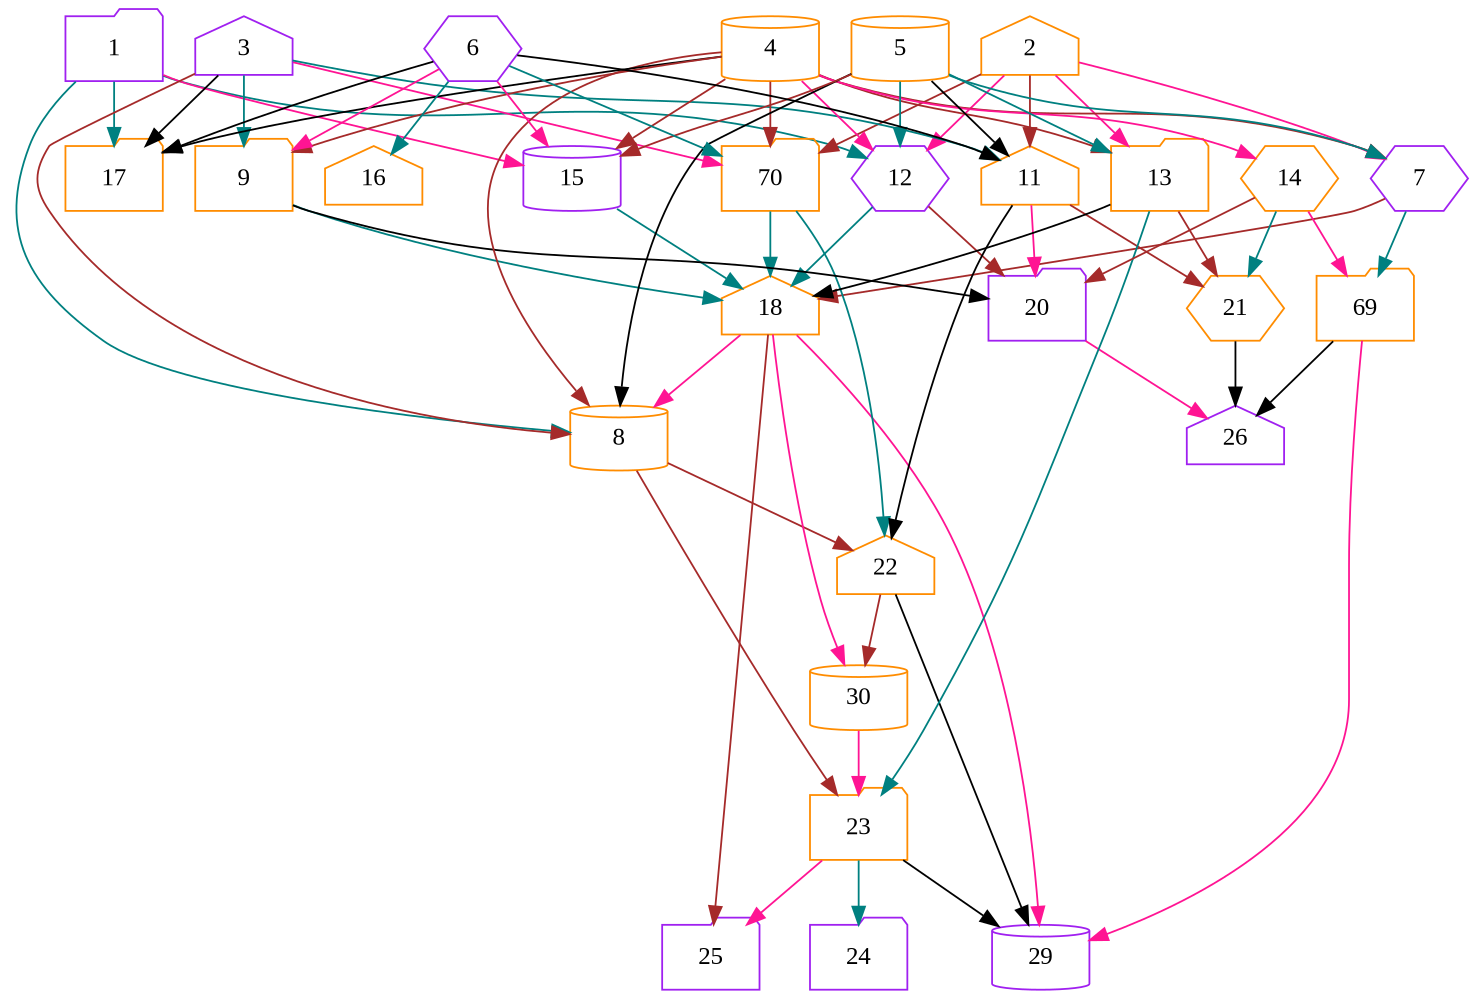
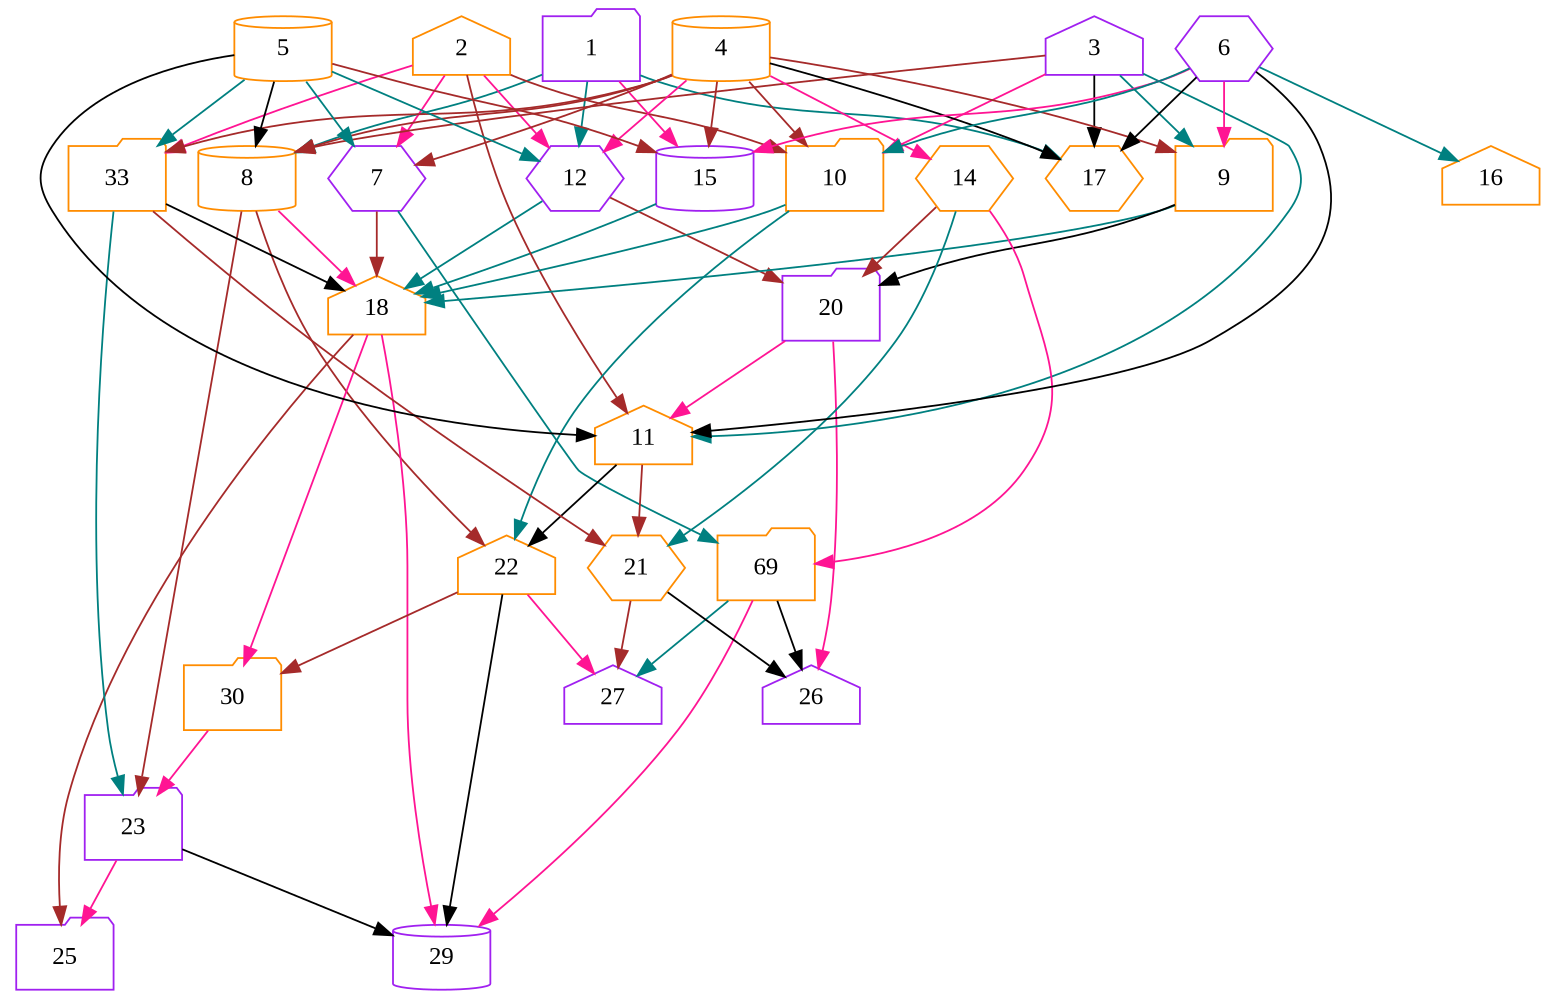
(114, 178) -> (1094, 178)
(770, 178) -> (835, 178)
(1160, 178) -> (117, 178)
(1032, 221) -> (736, 374)
(705, 365) -> (310, 242)
none -> (613, 698)
(859, 698) -> (233, 698)
(859, 827) -> (133, 827)
(859, 957) -> none
